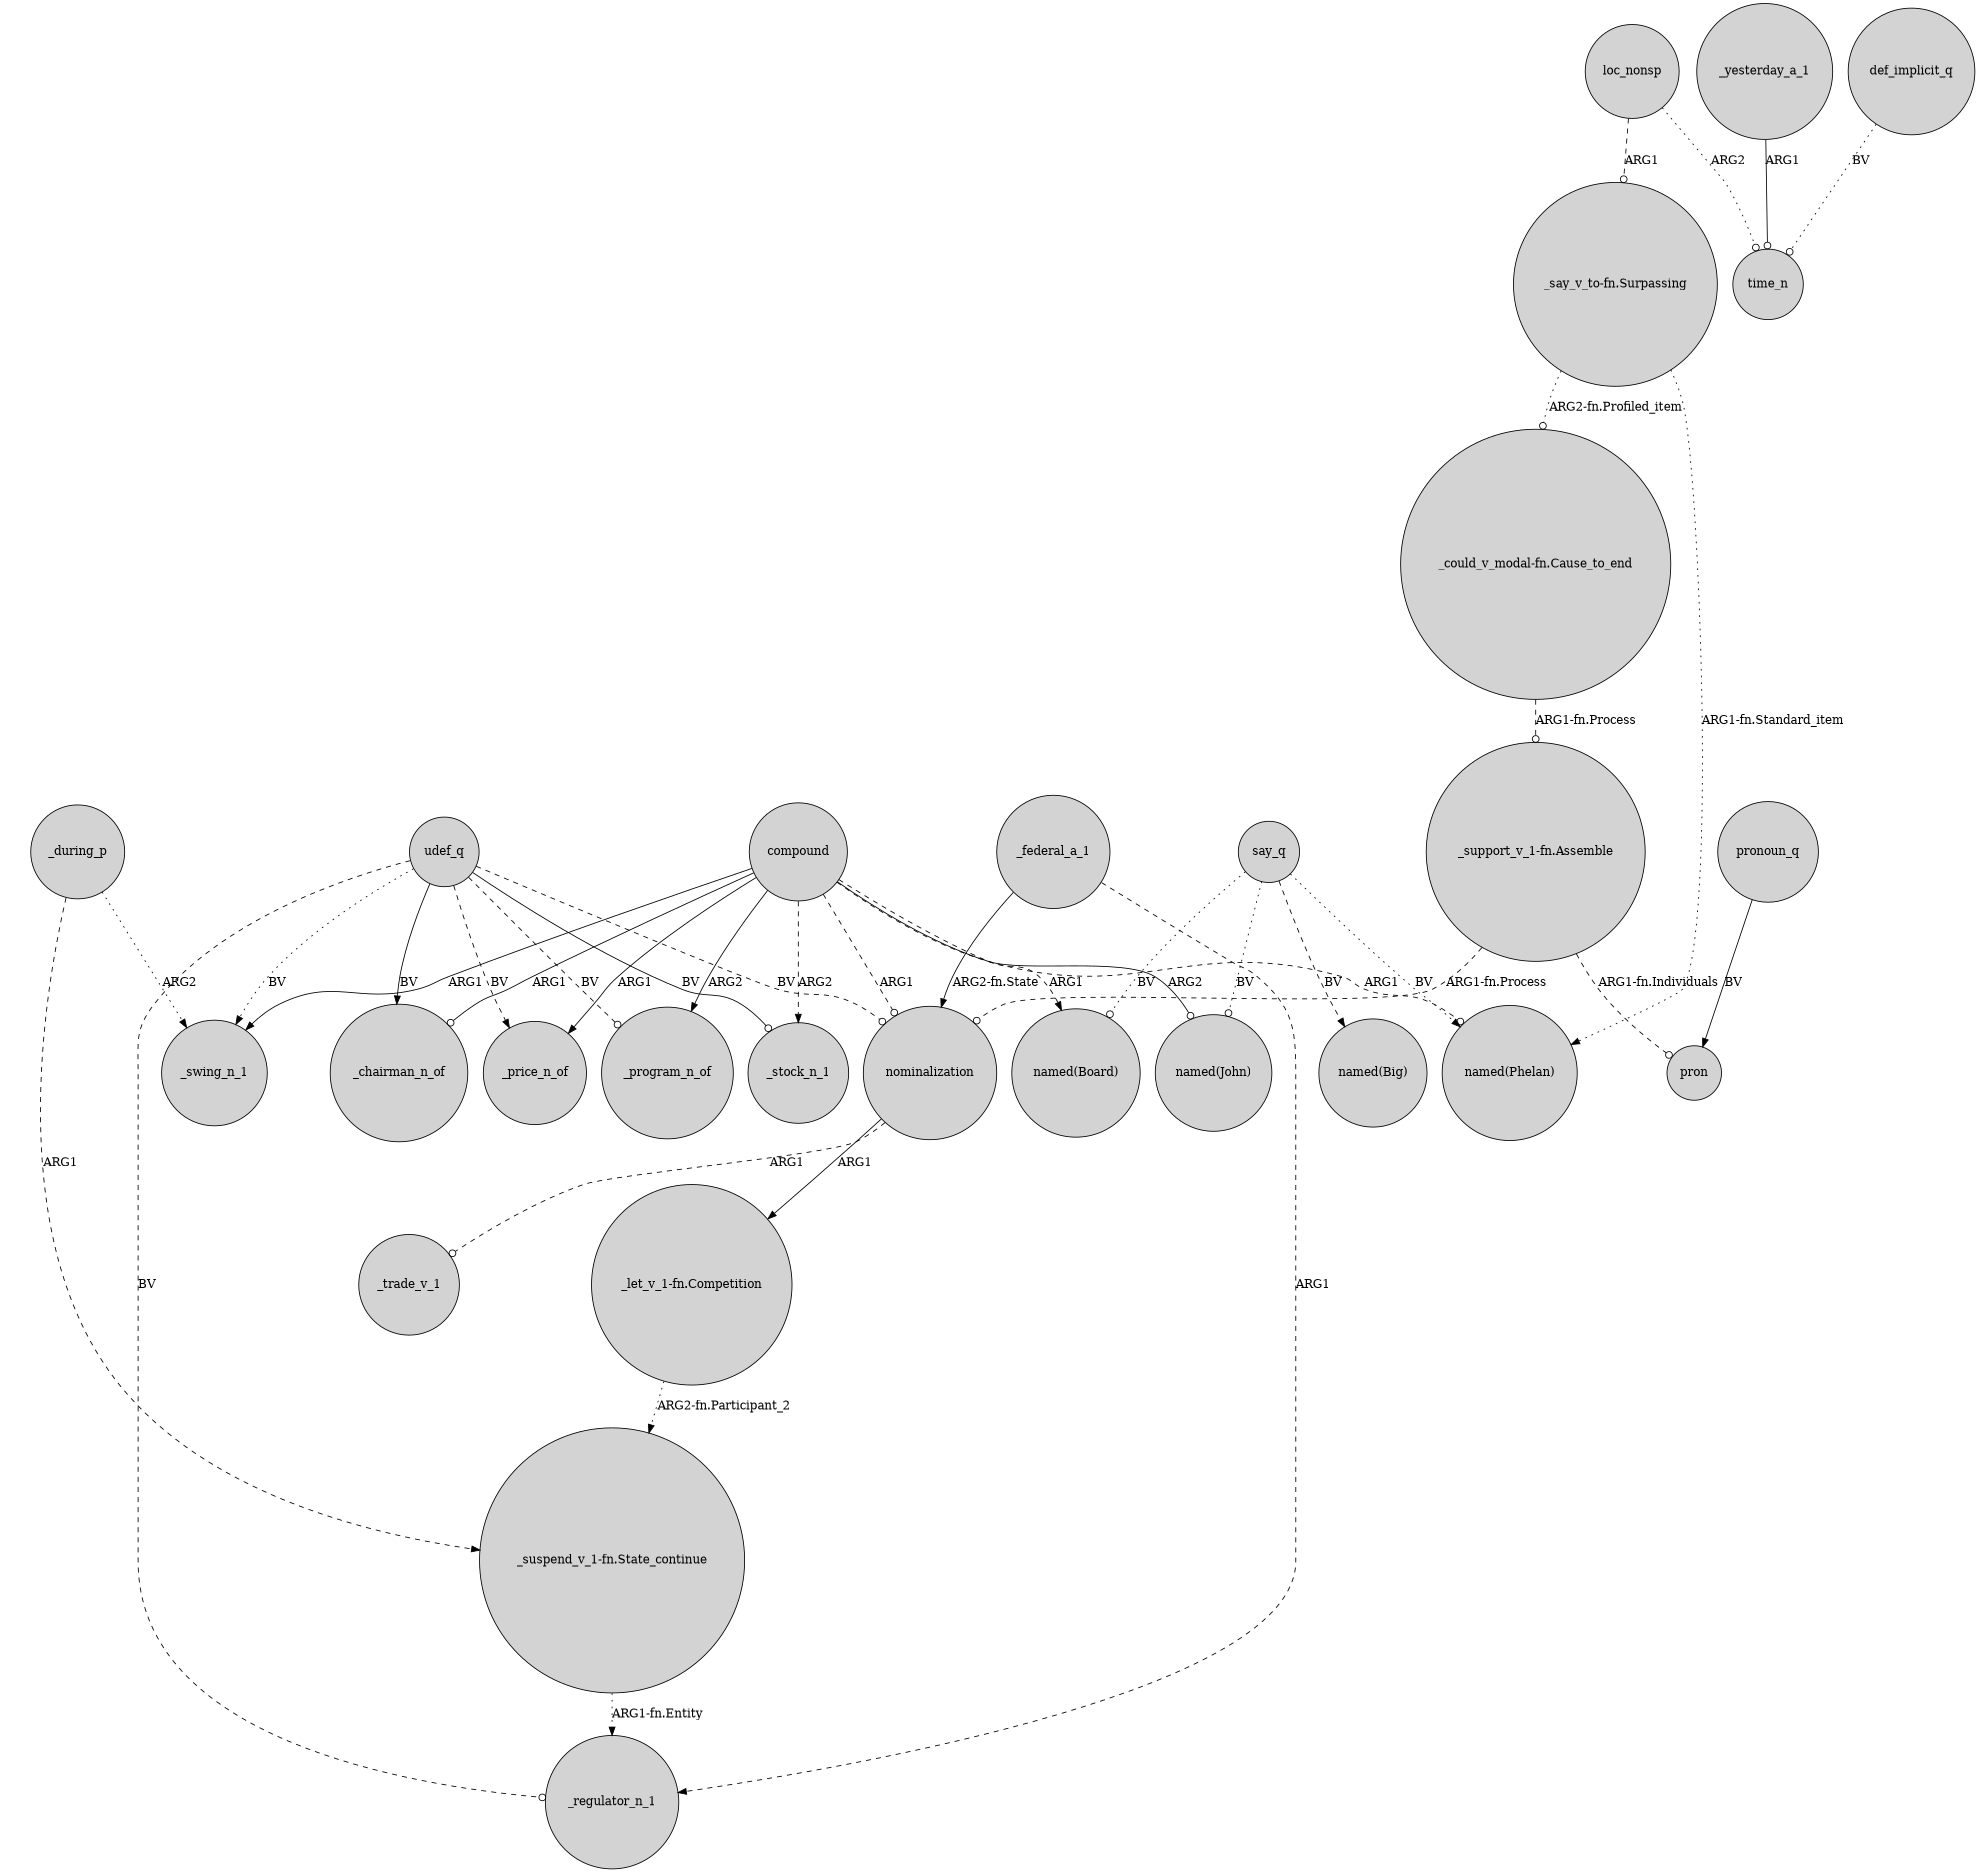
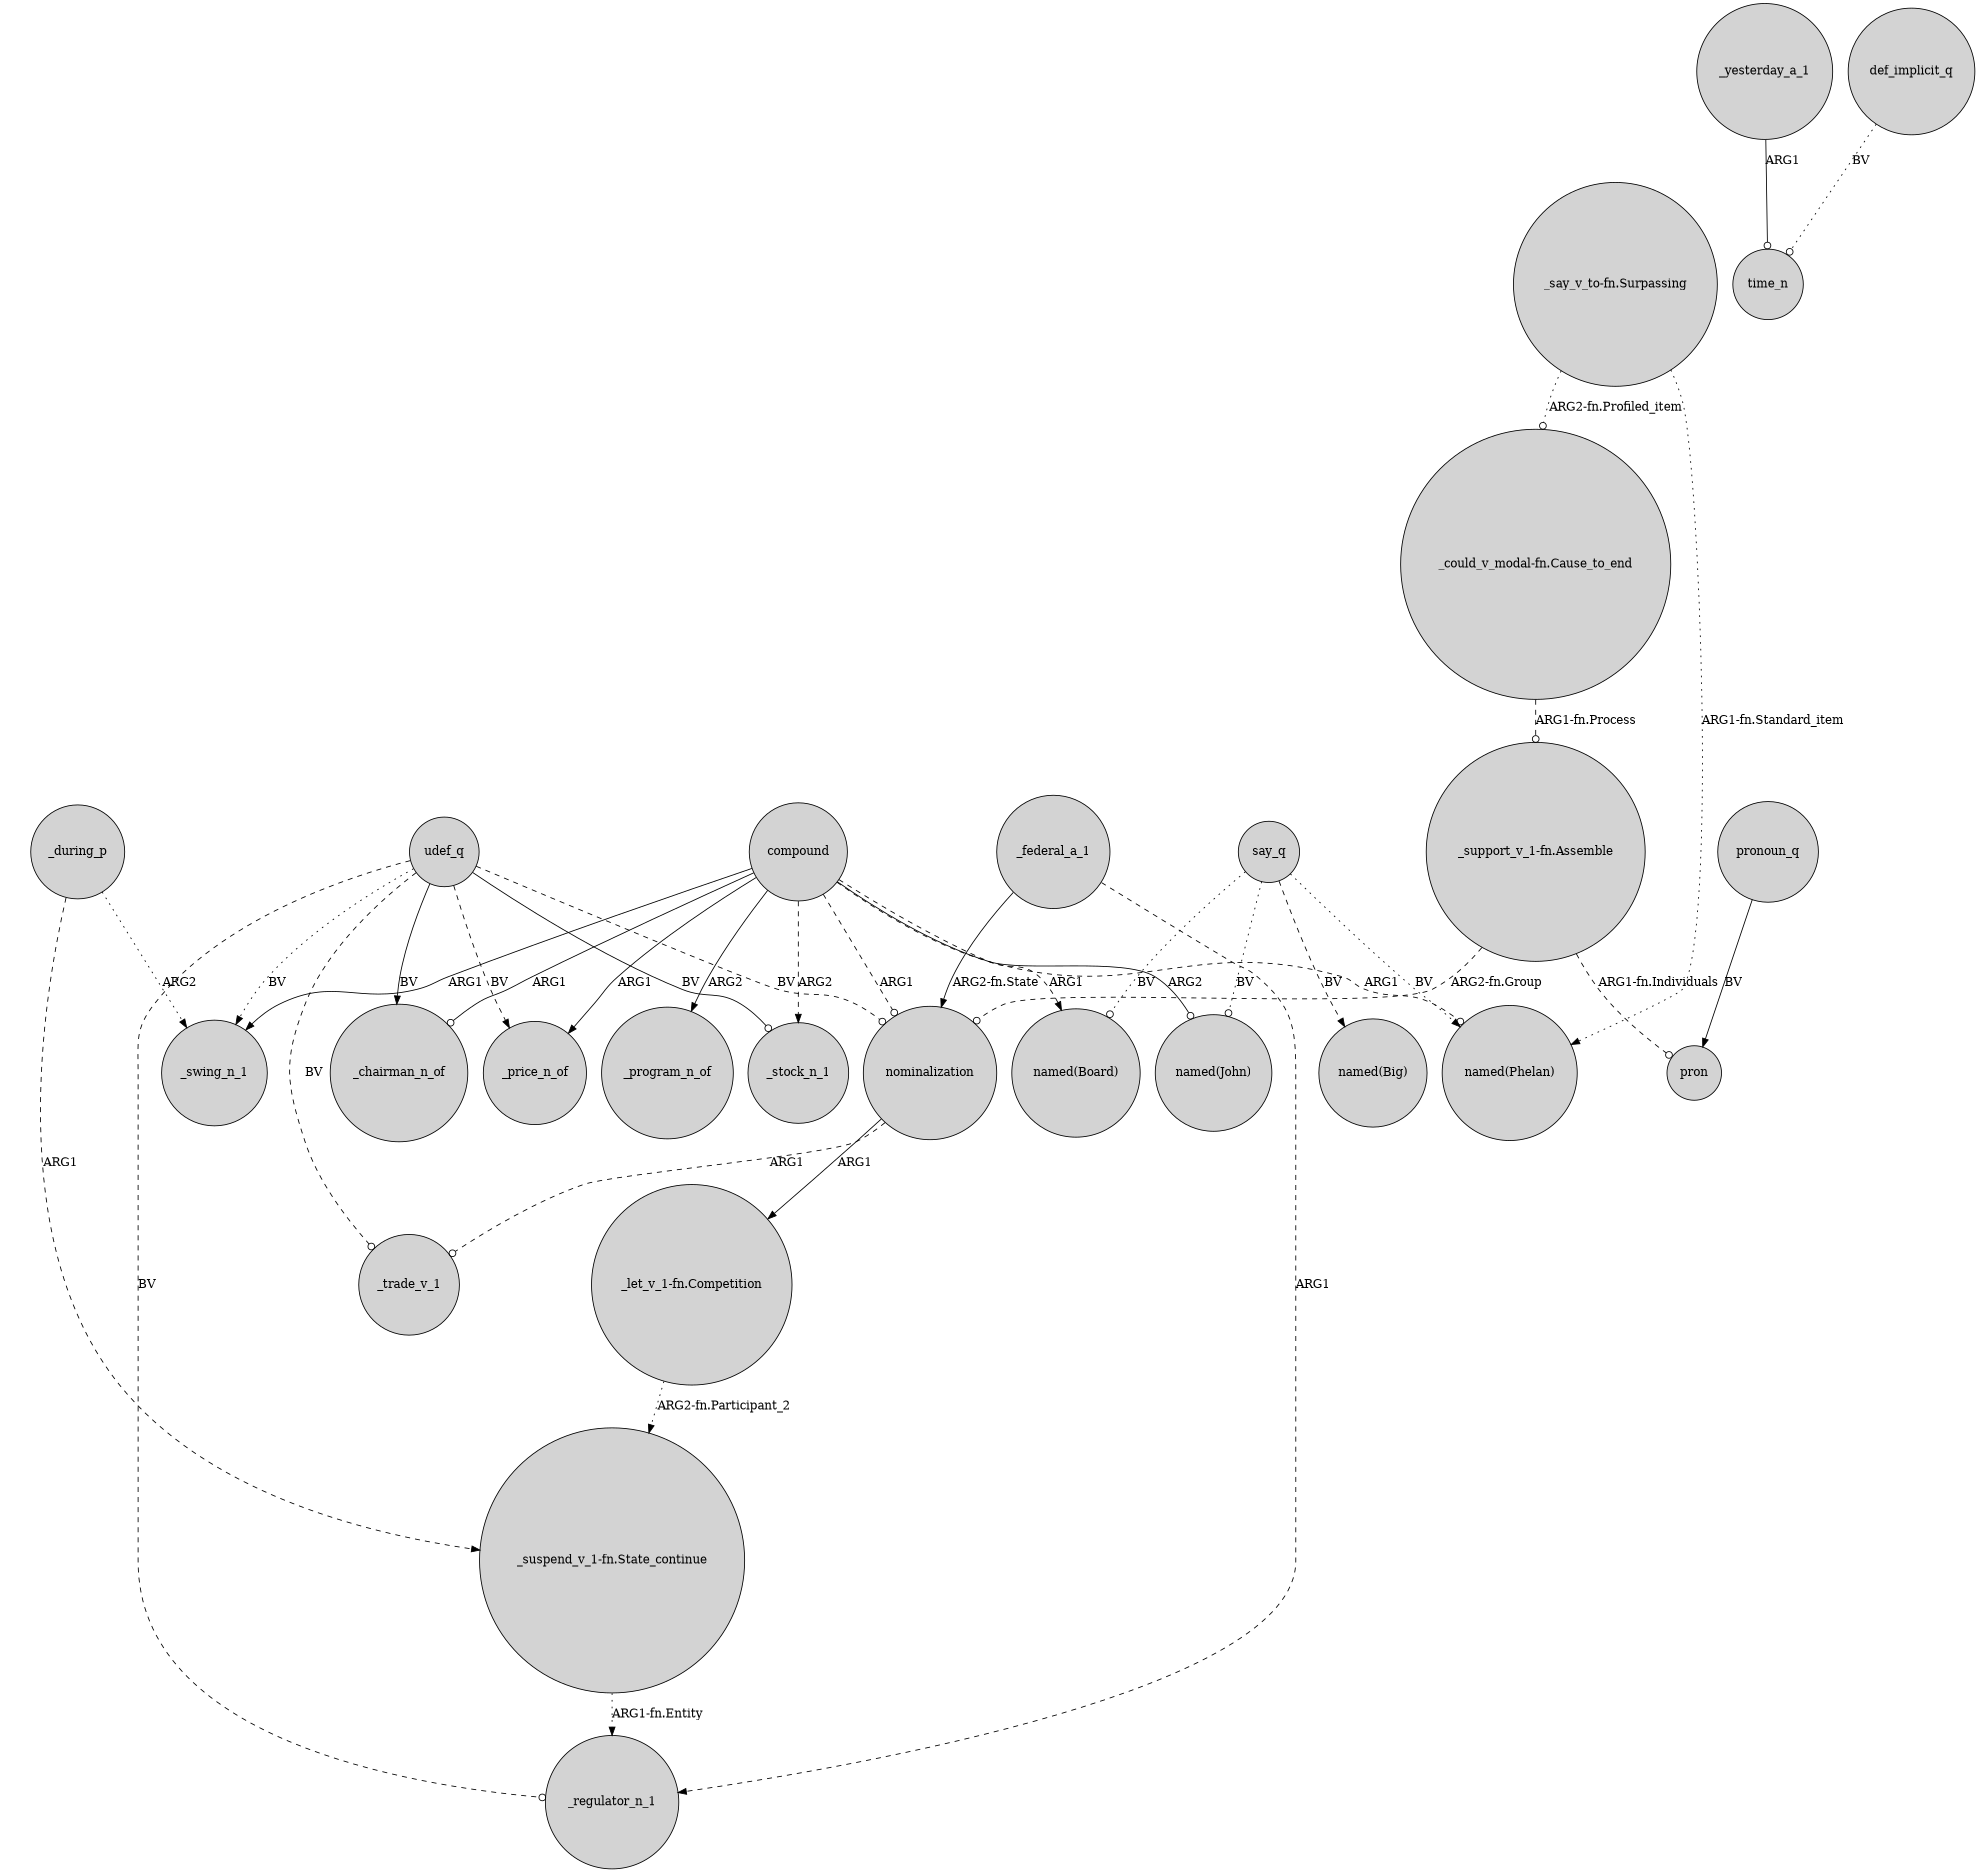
(1632, 71) -> none
(541, 950) -> (292, 1047)
(1497, 983) -> (1497, 983)
